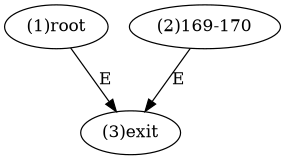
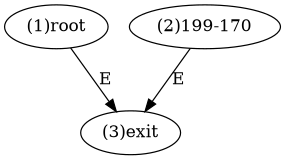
(205, 27) -> (205, 27)
